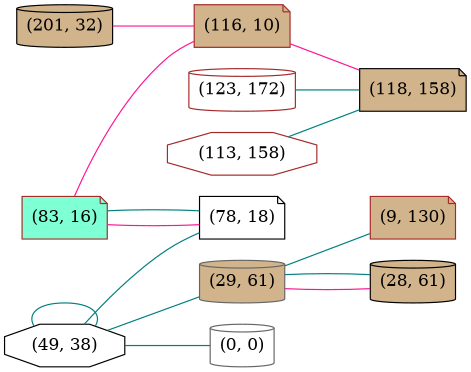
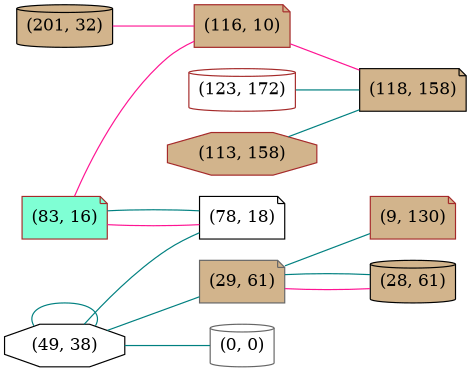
(242, 154) -> (242, 154)
(242, 282) -> (242, 282)
